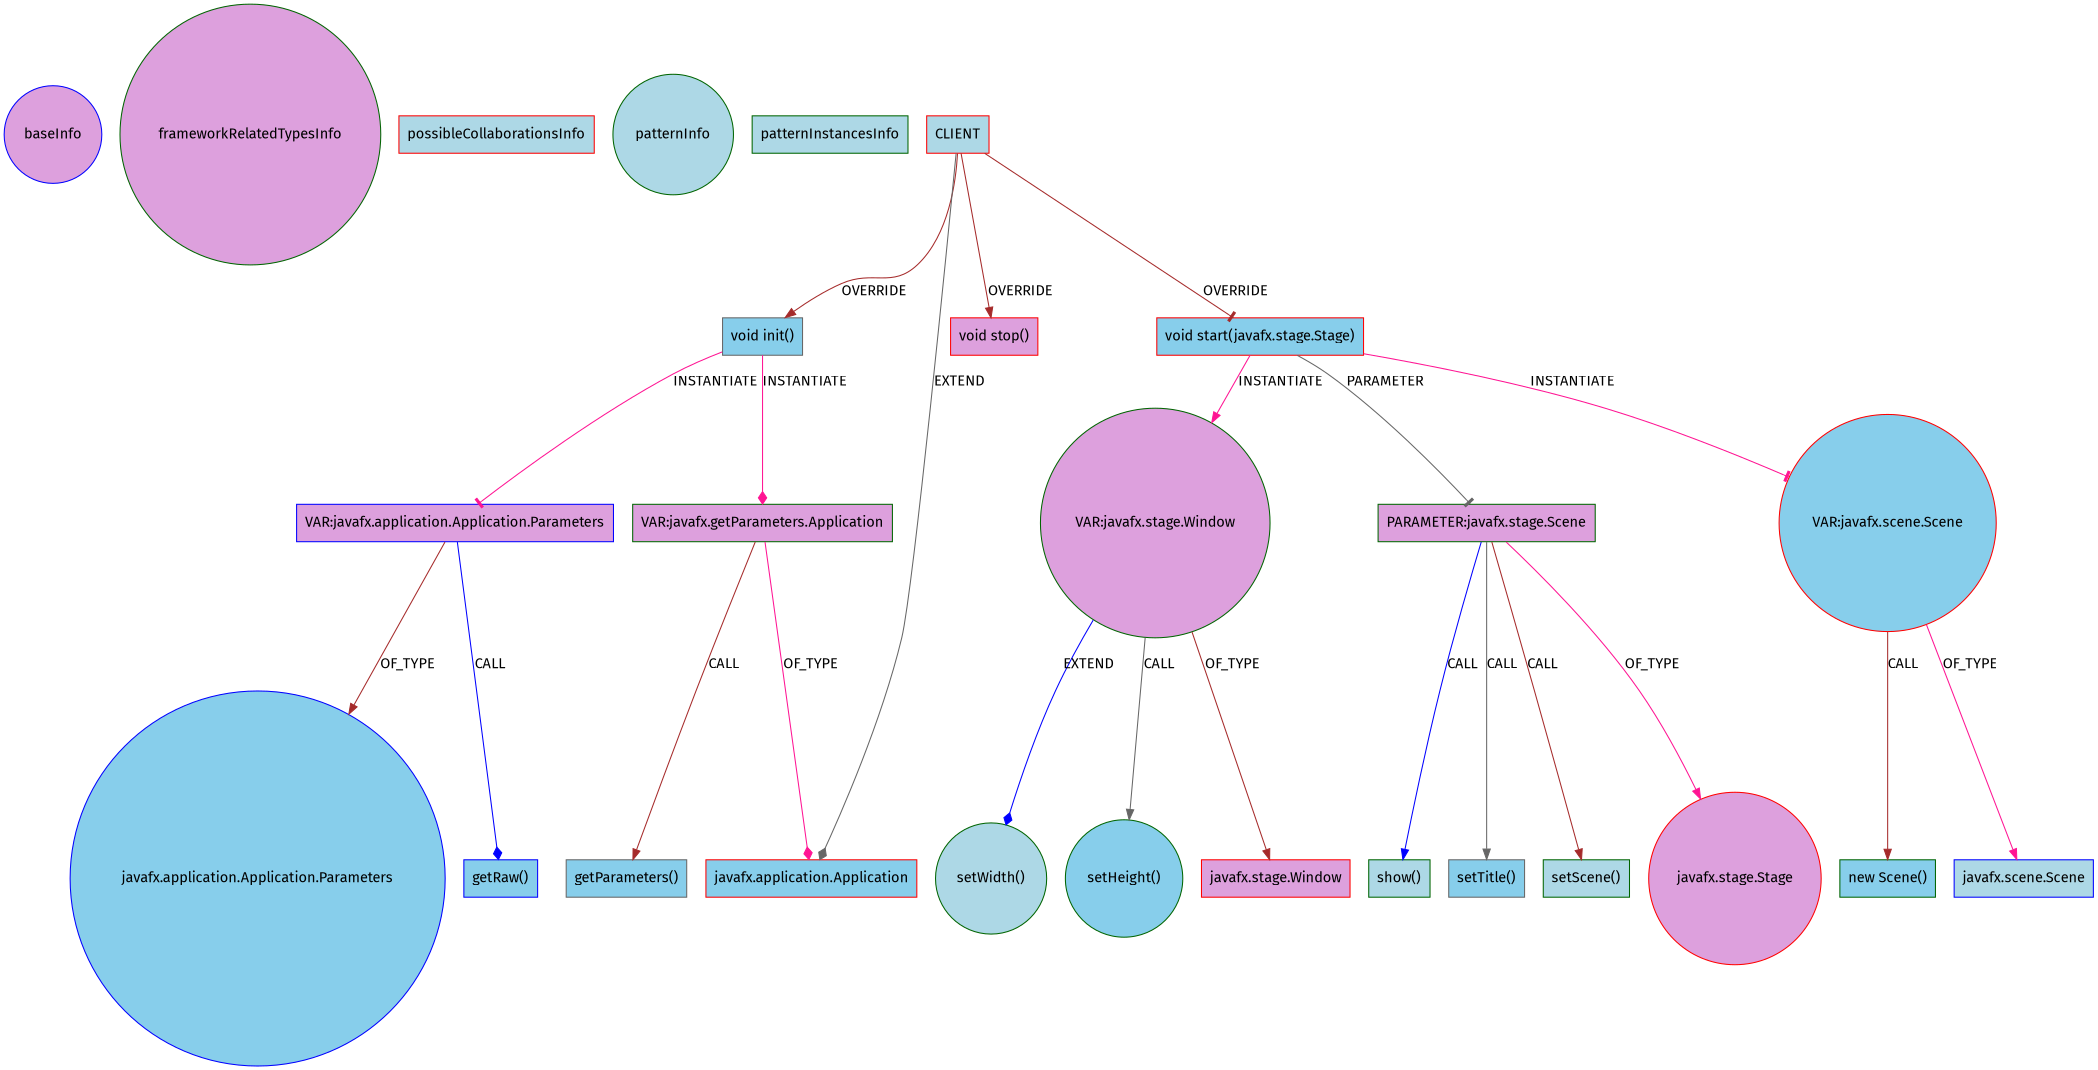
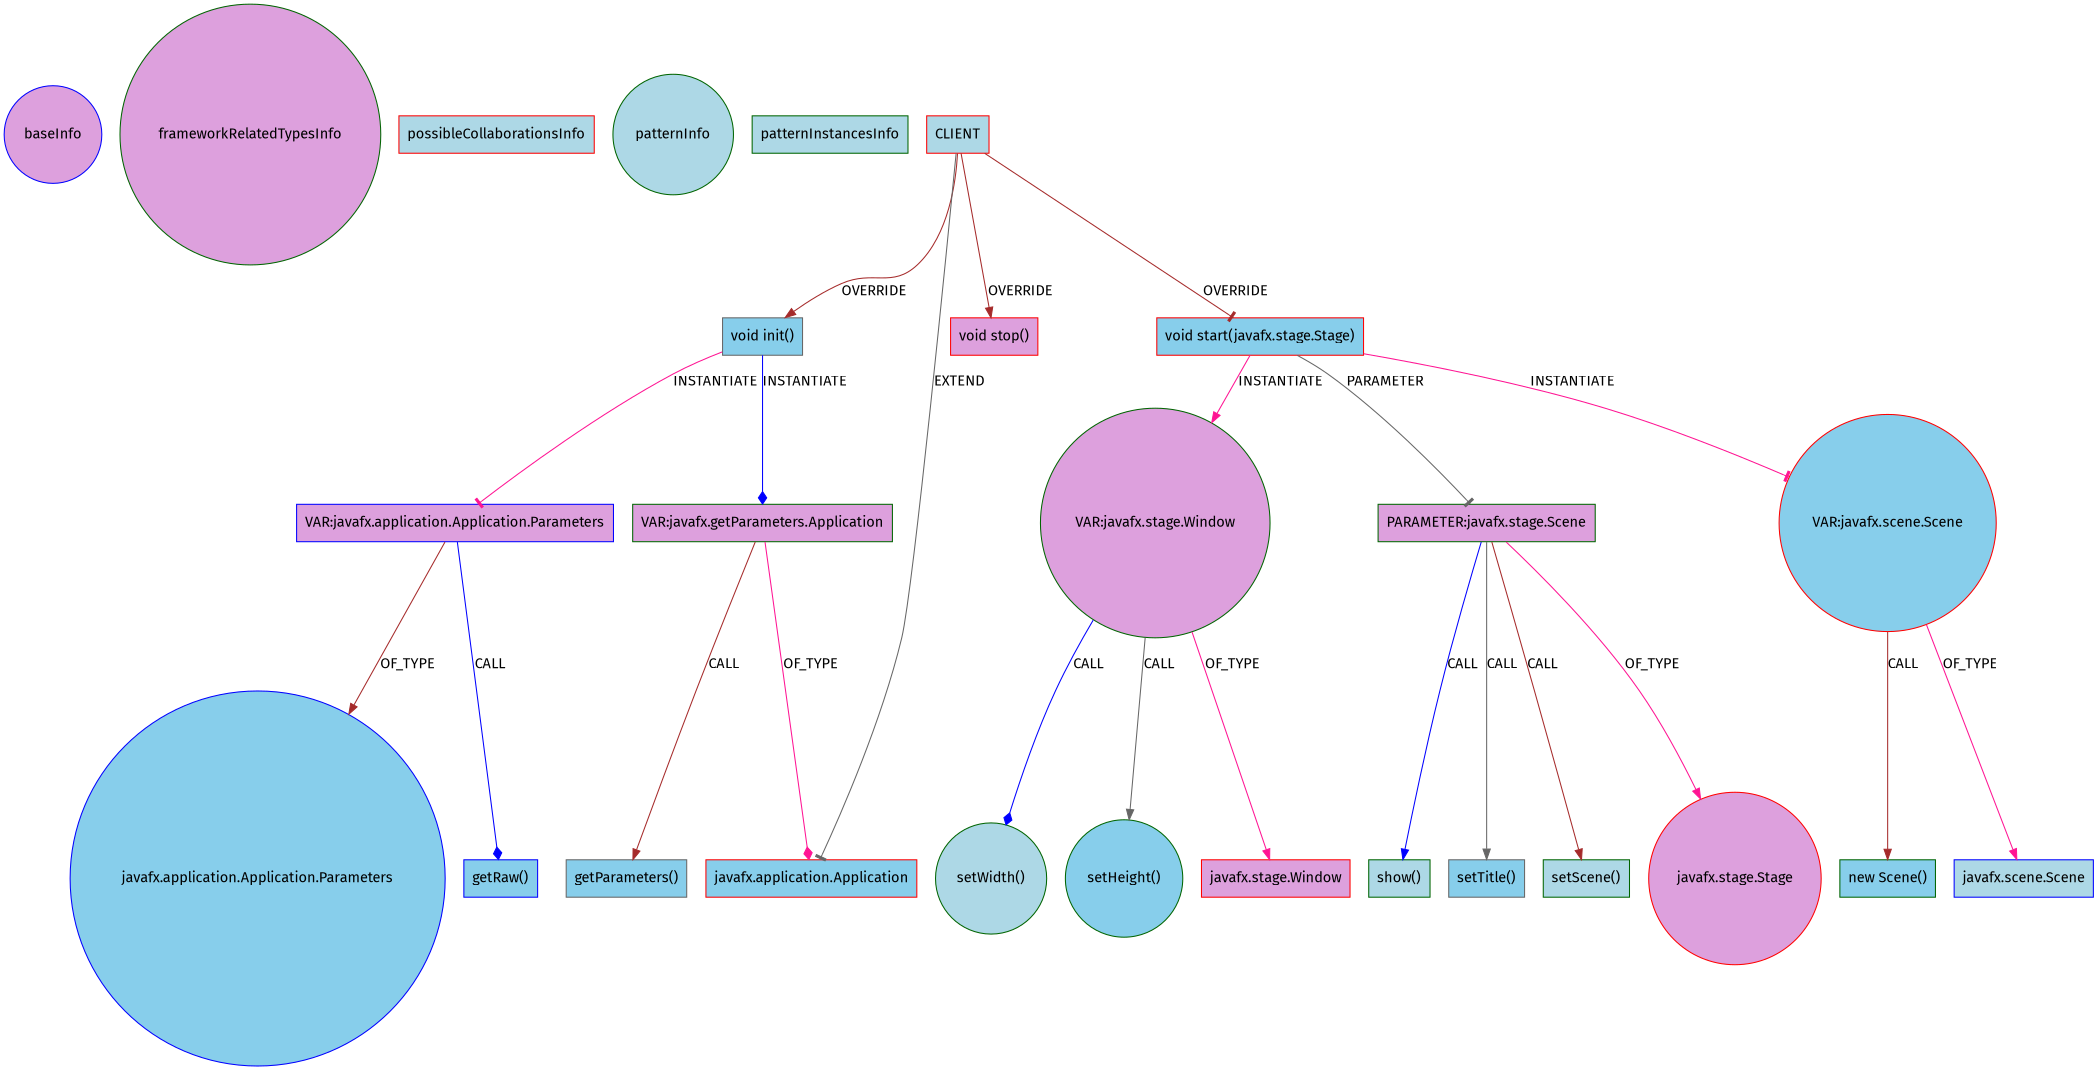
(763, 423) -> (763, 423)
(919, 511) -> (919, 511)
(1089, 664) -> (1089, 664)
(1229, 741) -> (1229, 741)
